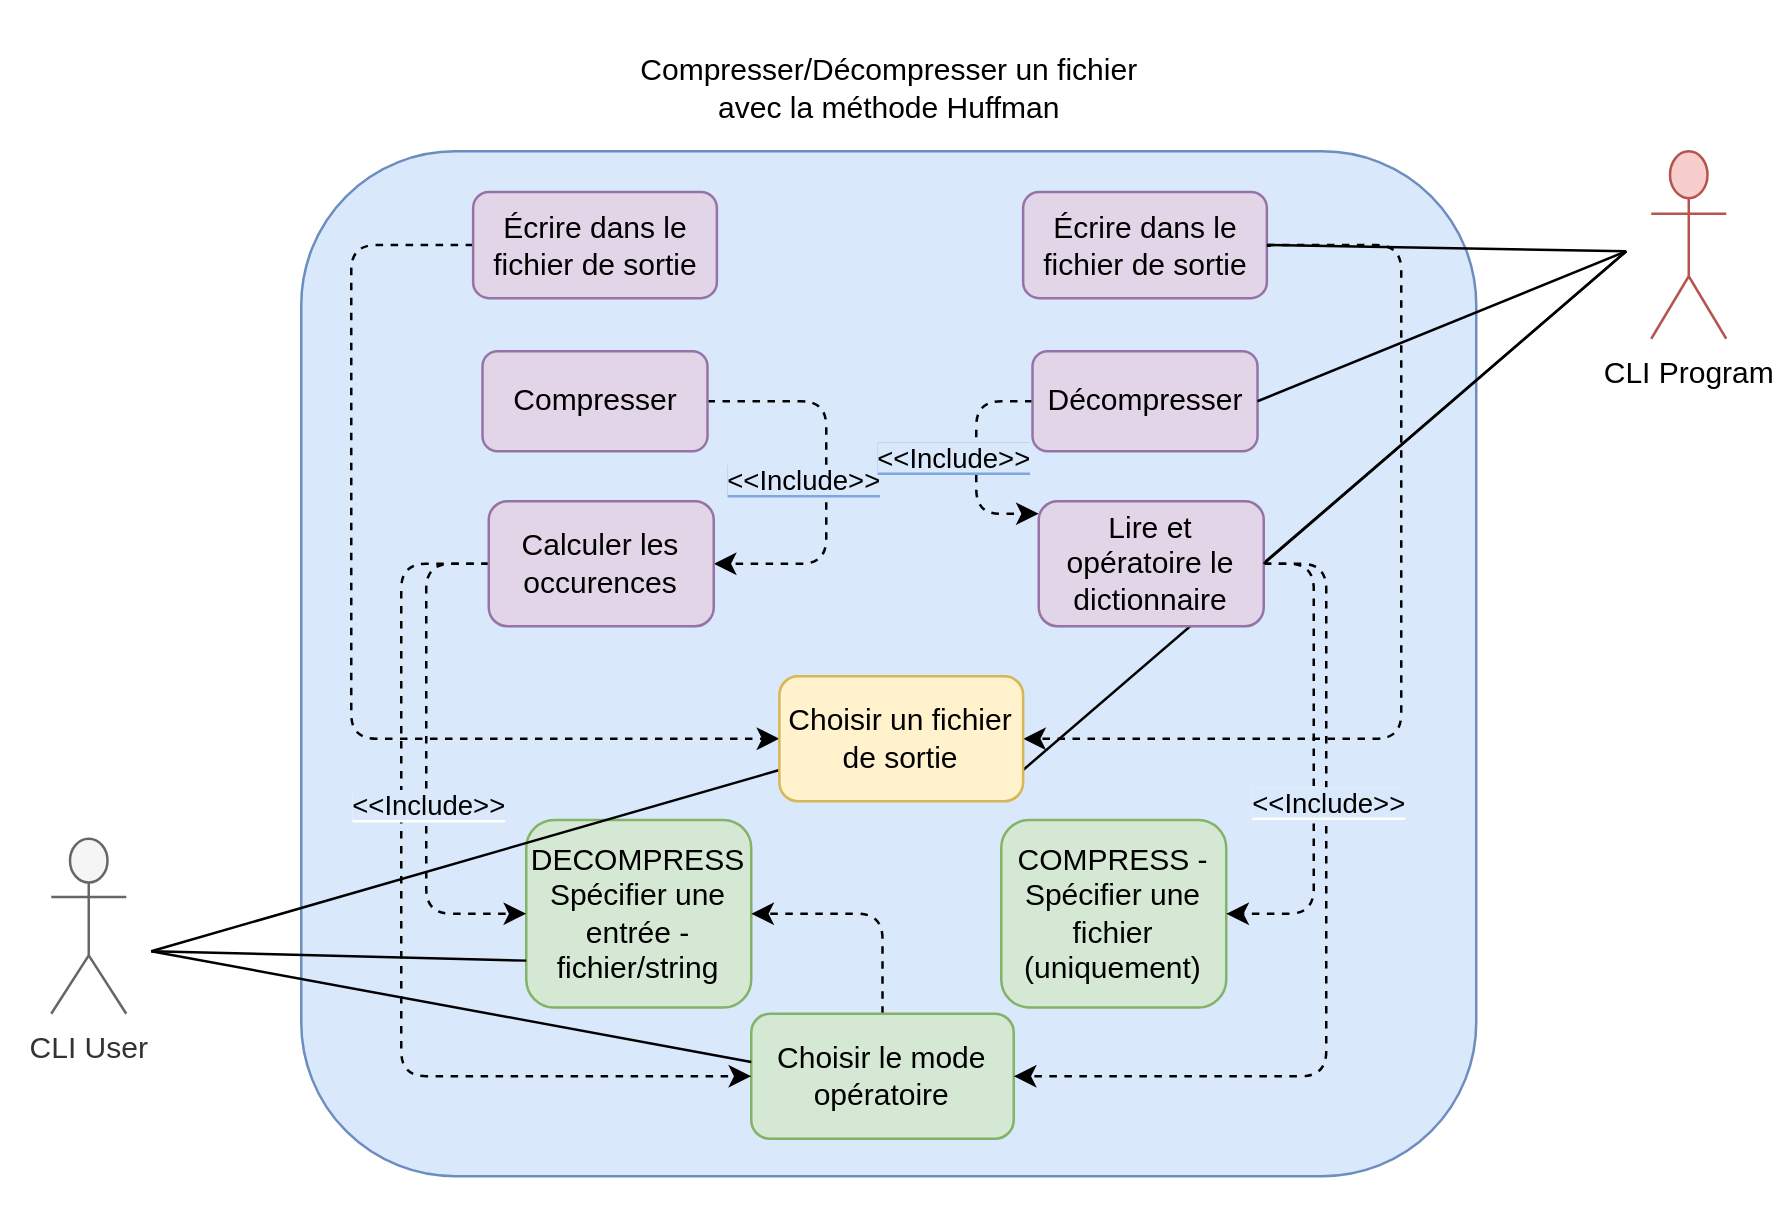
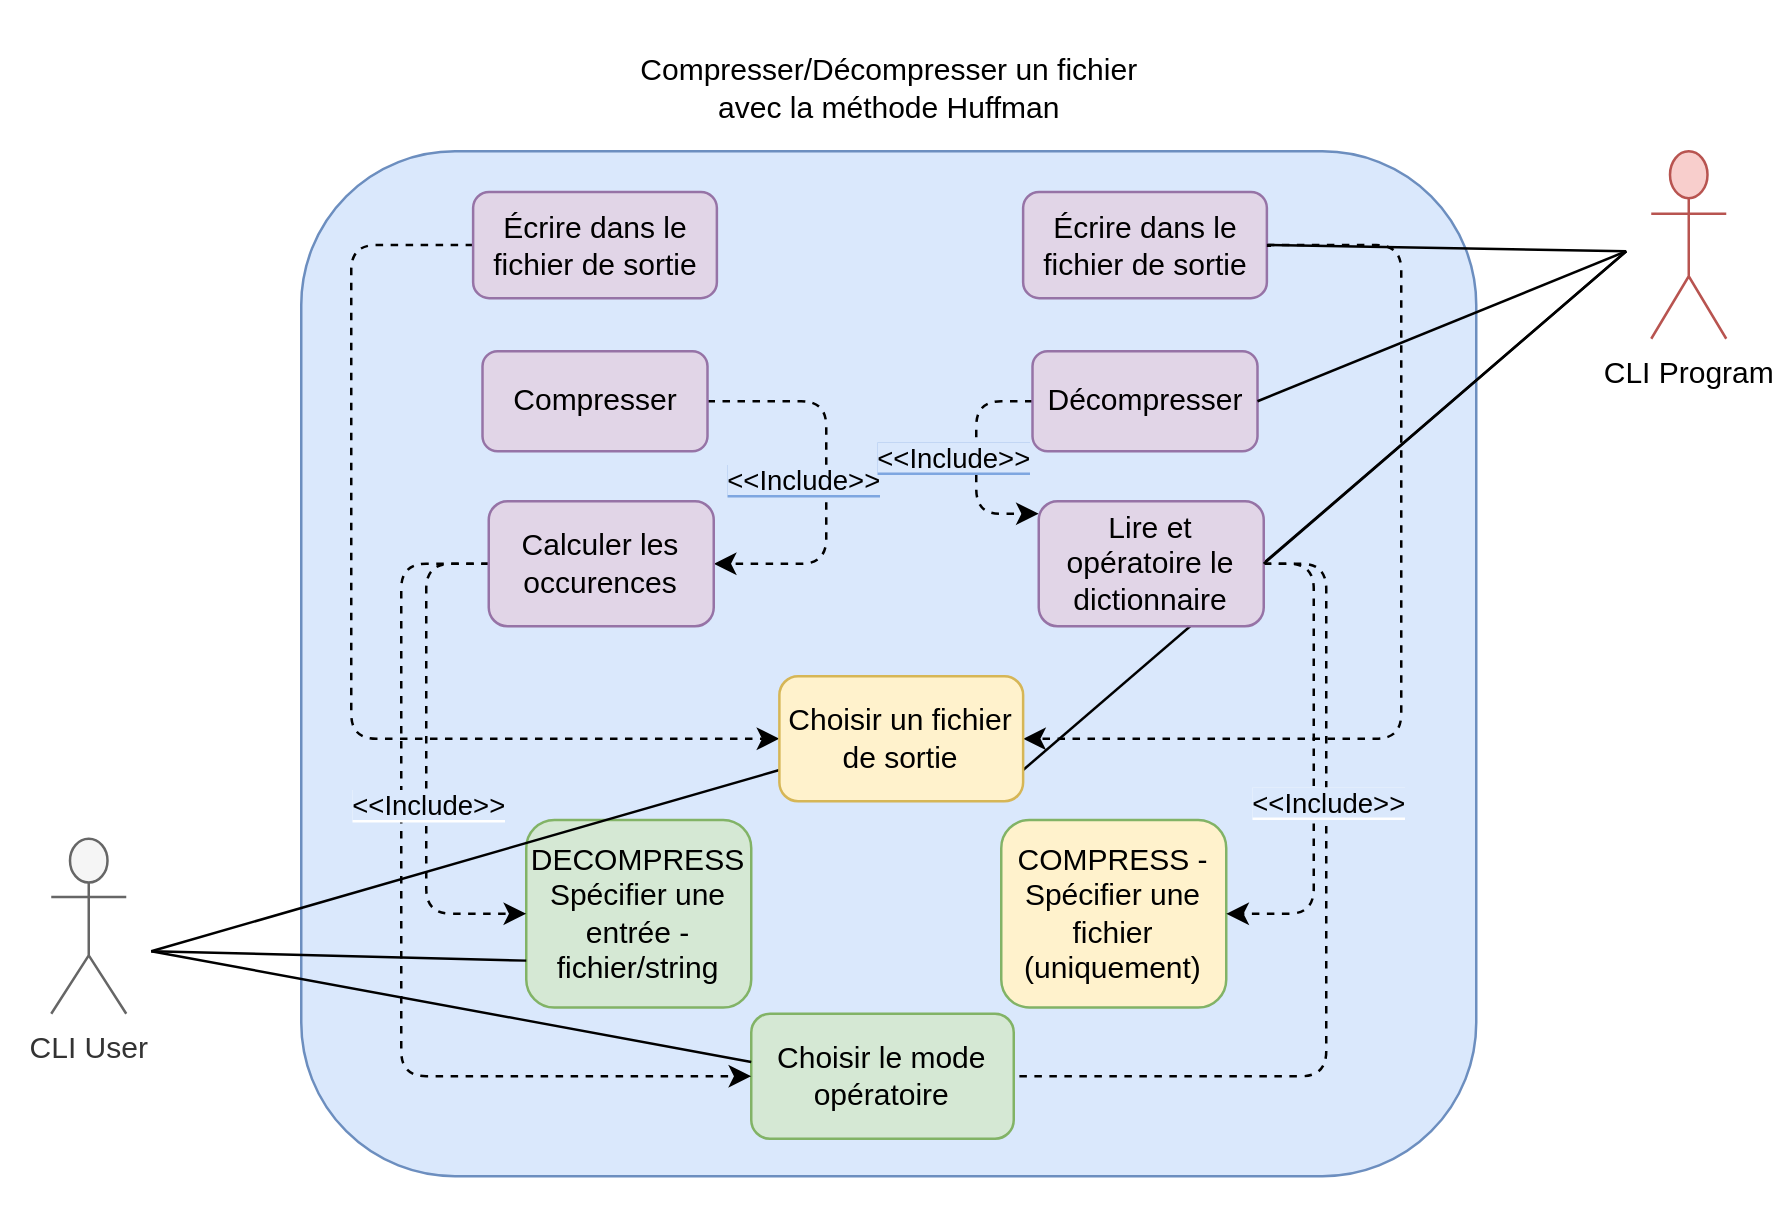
(1114, 914) -> (1114, 914)
(868, 915) -> none
(1032, 1076) -> (1024, 1076)
